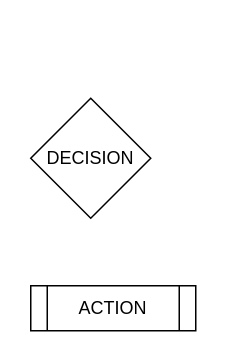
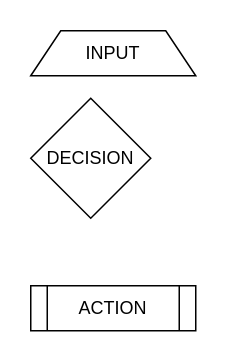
none -> (113, 53)
